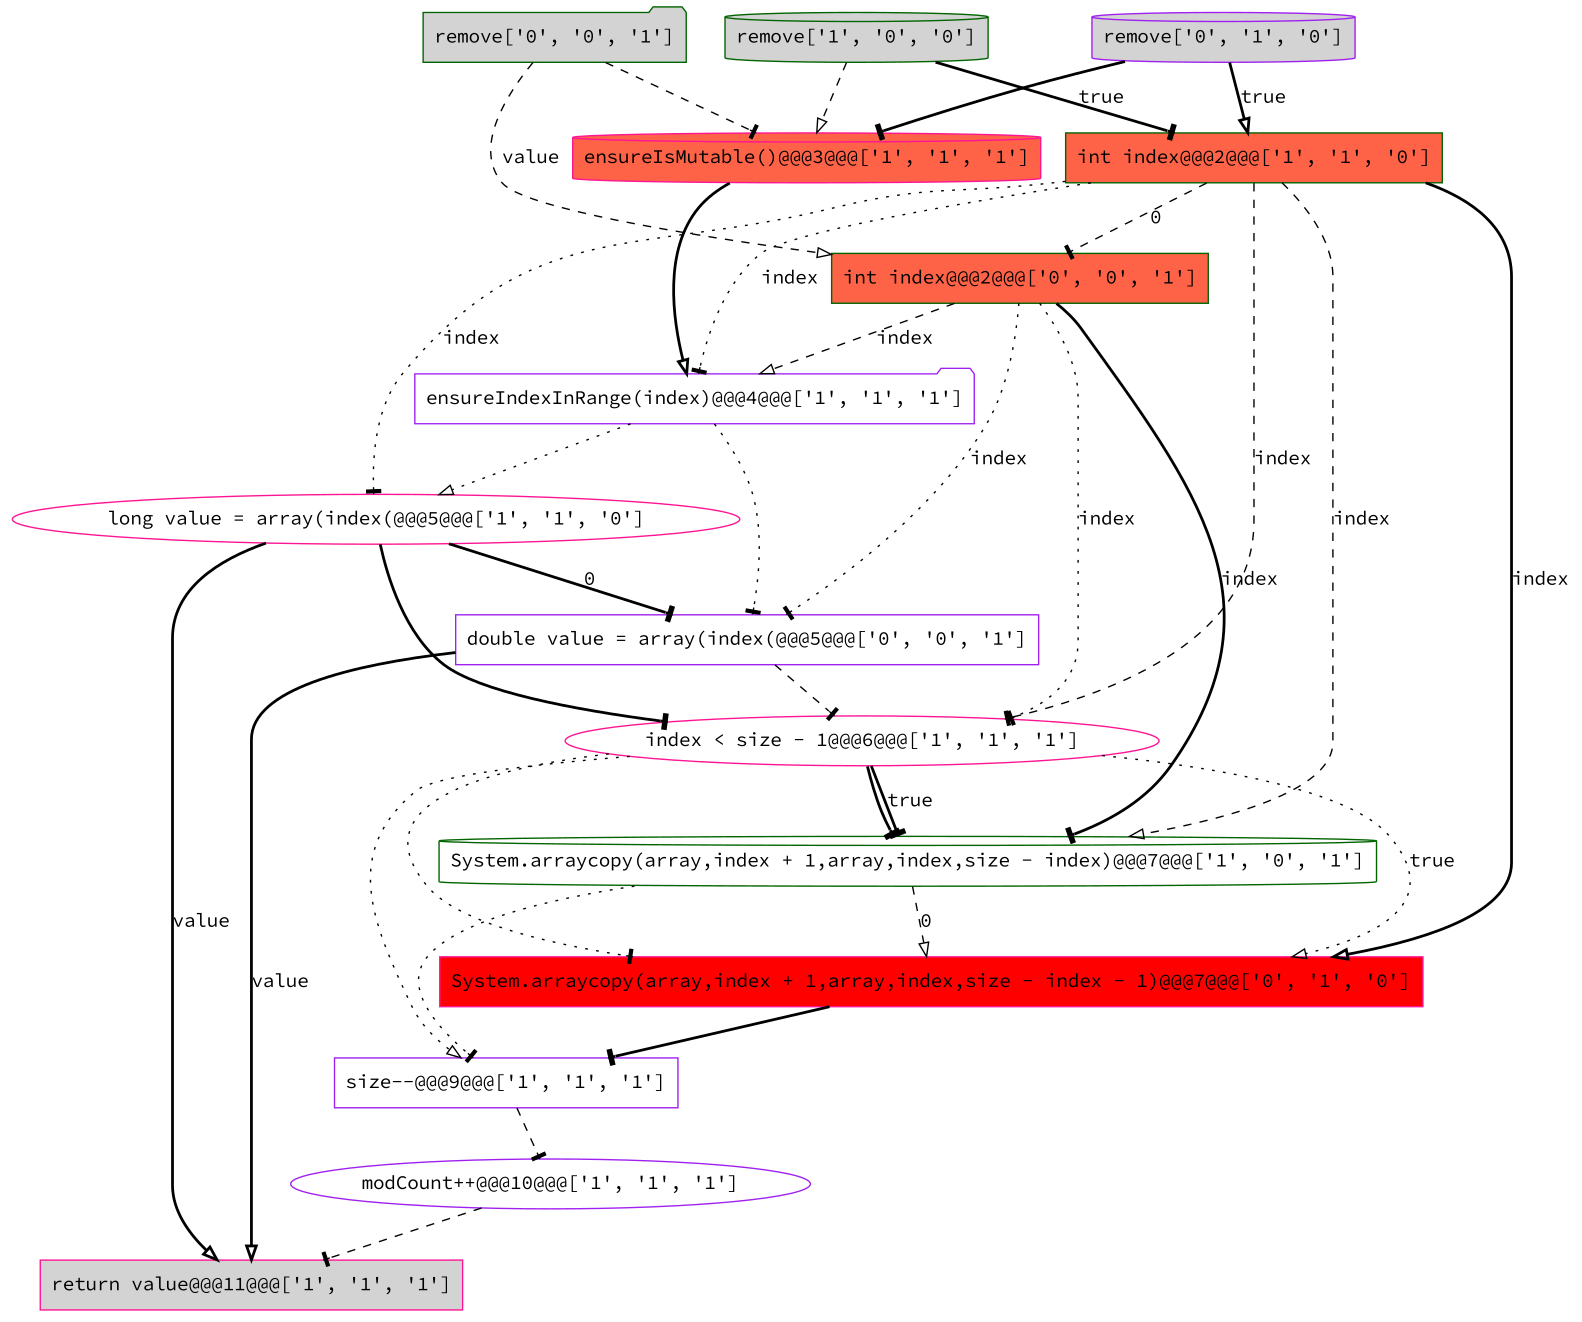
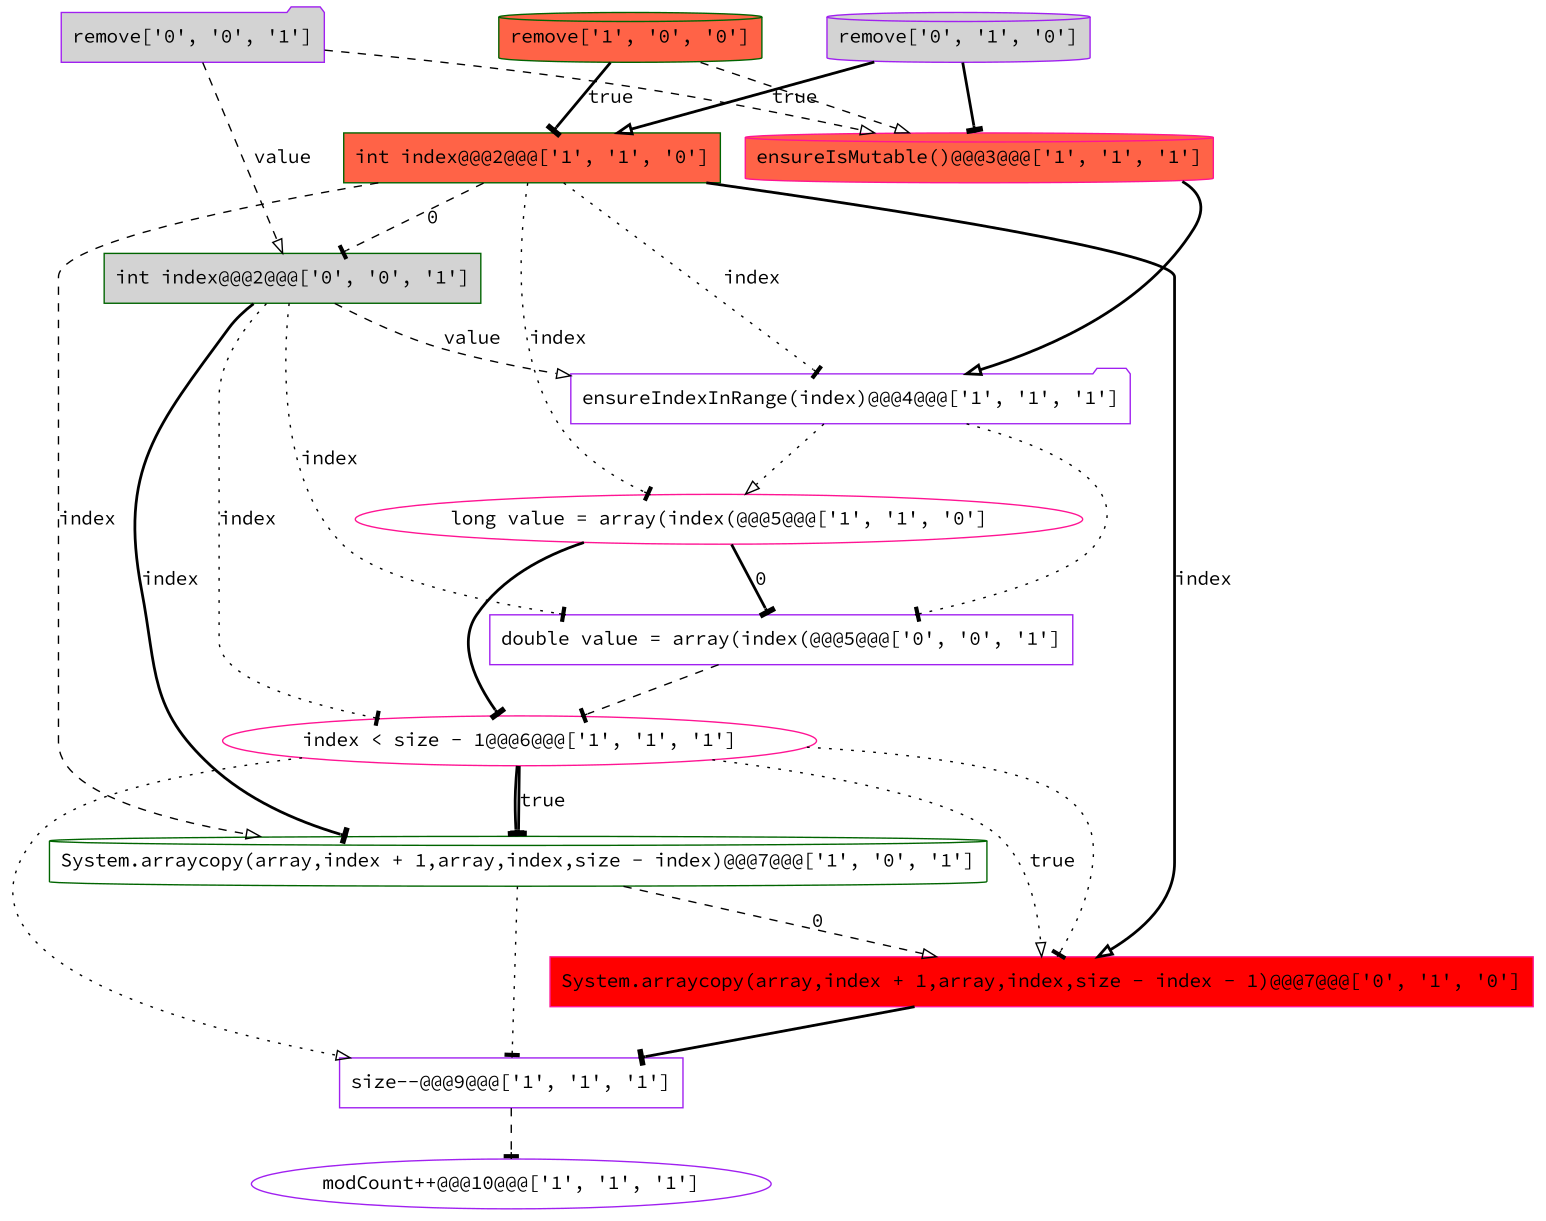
(555, 37) -> (193, 37)
(857, 37) -> (630, 37)
(678, 96) -> (581, 79)
(1020, 278) -> (292, 278)
(905, 339) -> (472, 339)
(1254, 520) -> none
(251, 1285) -> none
